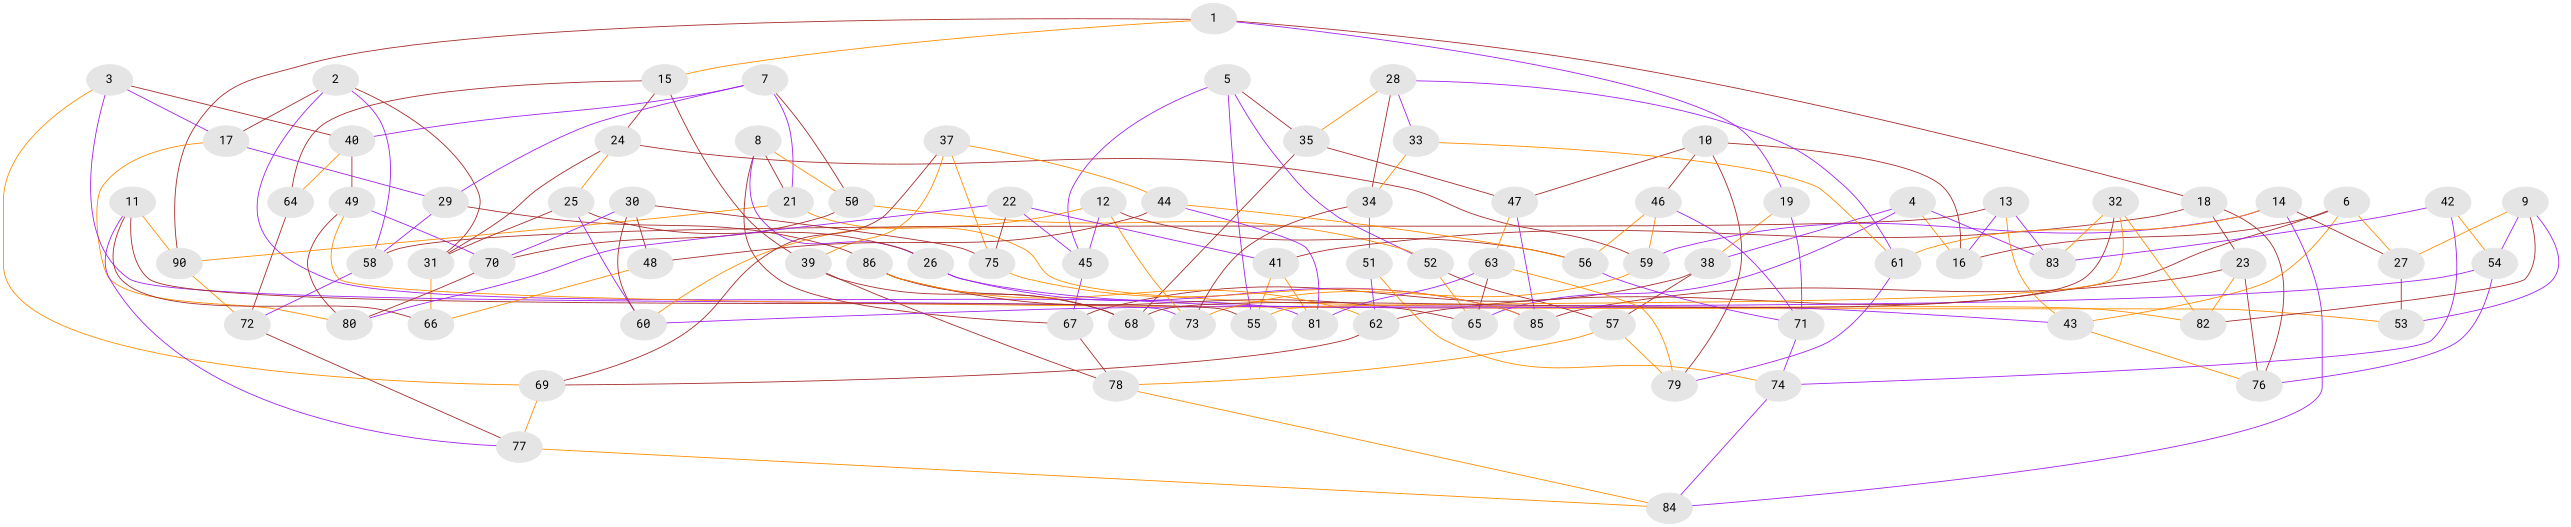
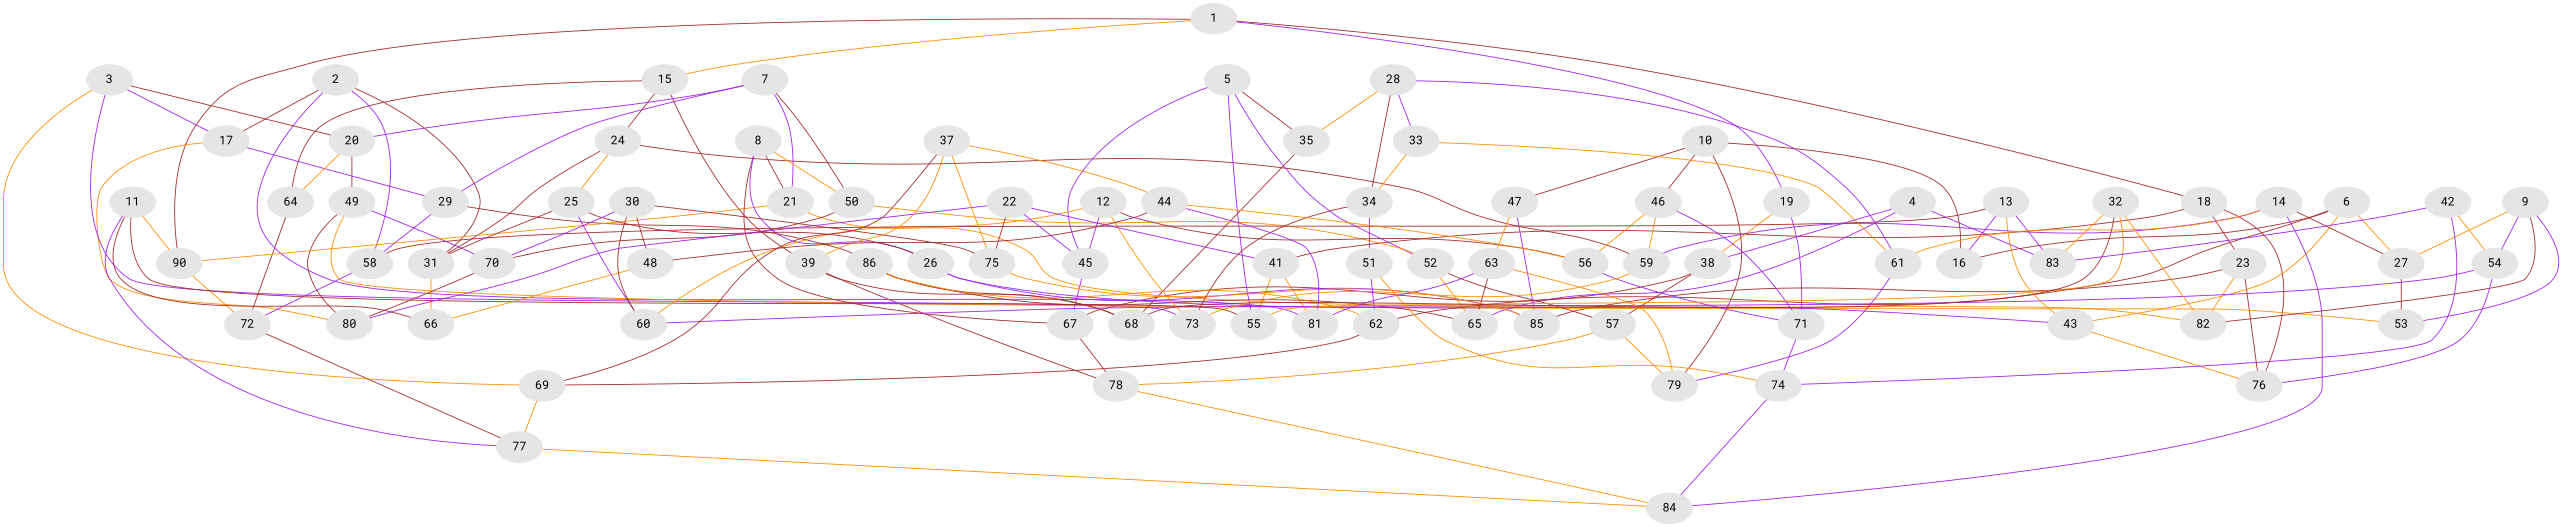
(352, 141) -> (352, 141)
(1411, 171) -> none
(1935, 231) -> none
